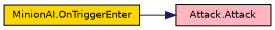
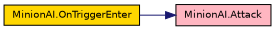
(223, 15) -> (223, 15)
